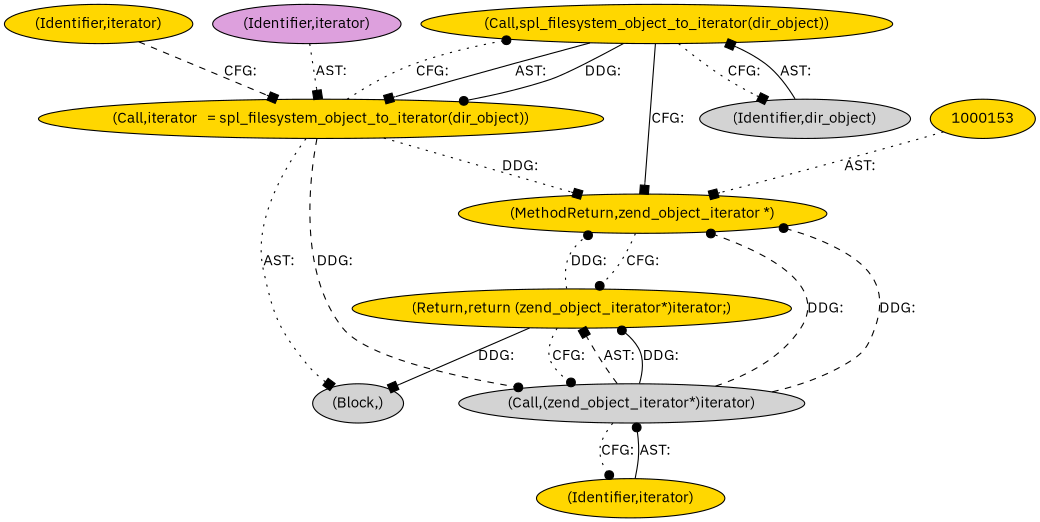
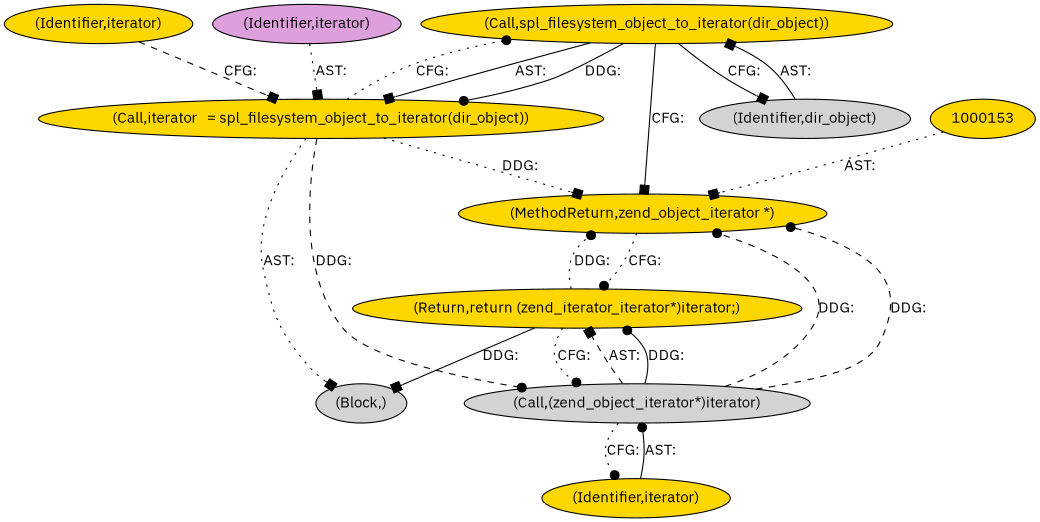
(716, 72) -> (716, 72)
(572, 309) -> (577, 309)
